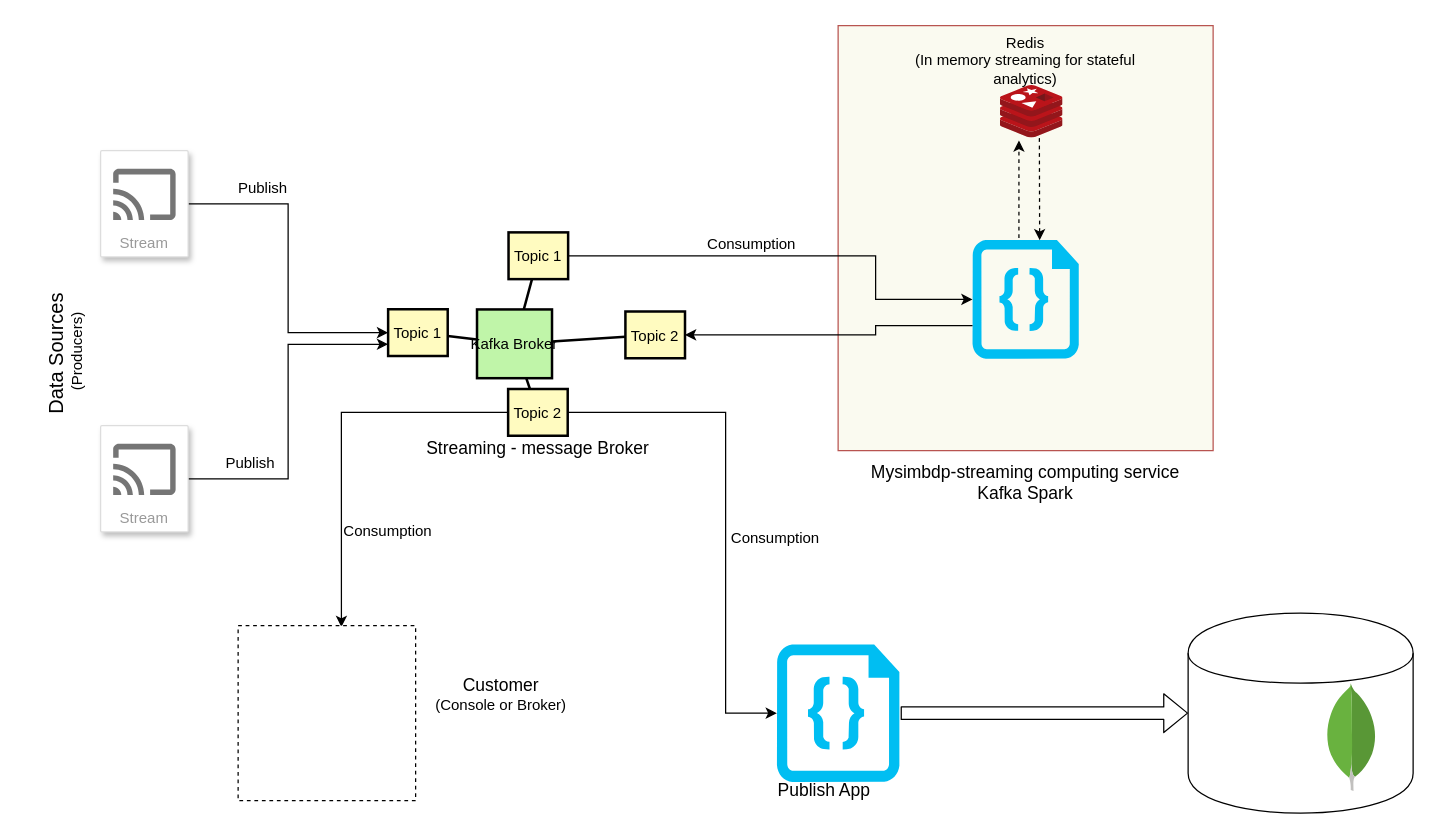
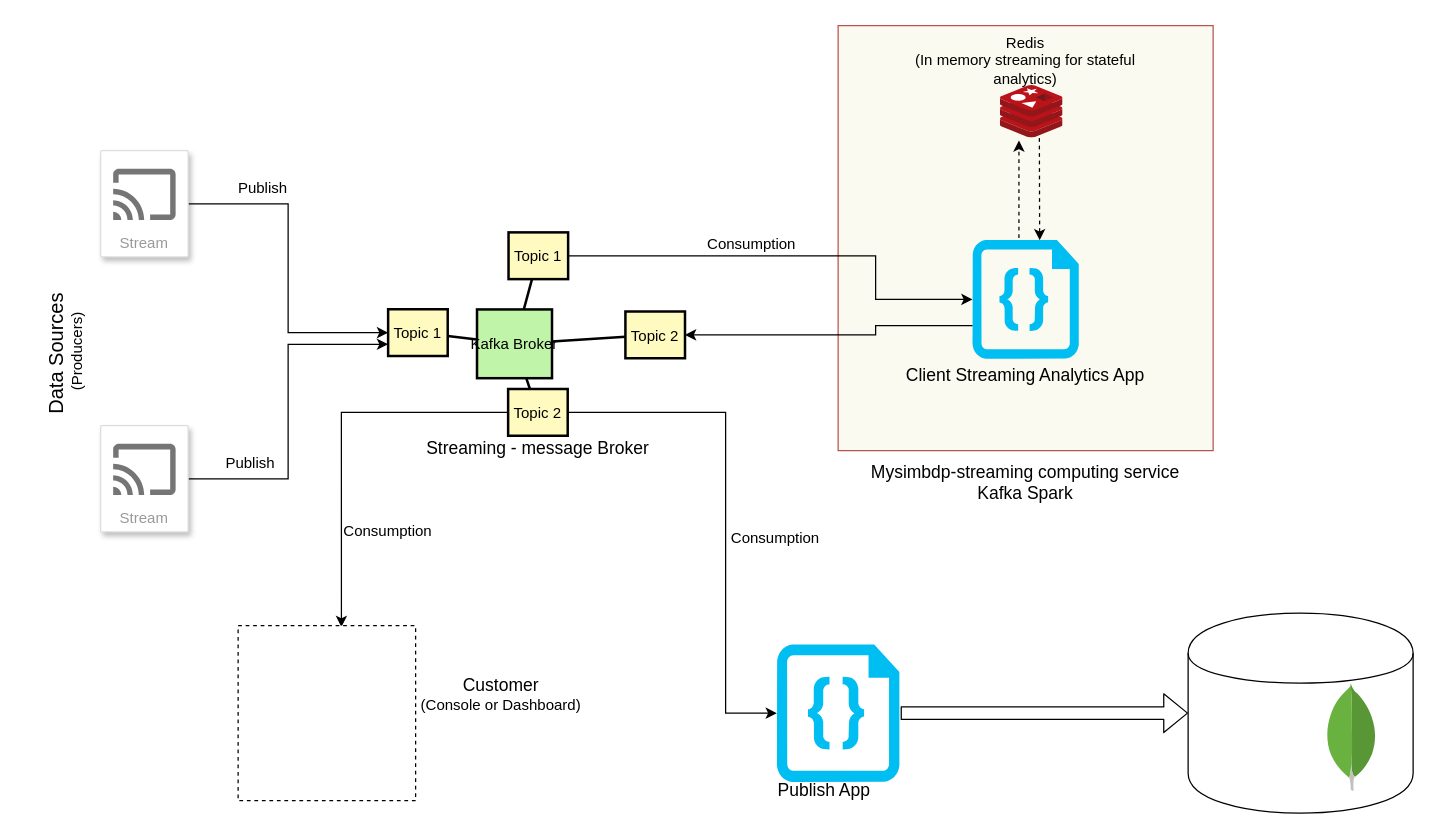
none -> (1026, 376)
(501, 694) -> (501, 694)
